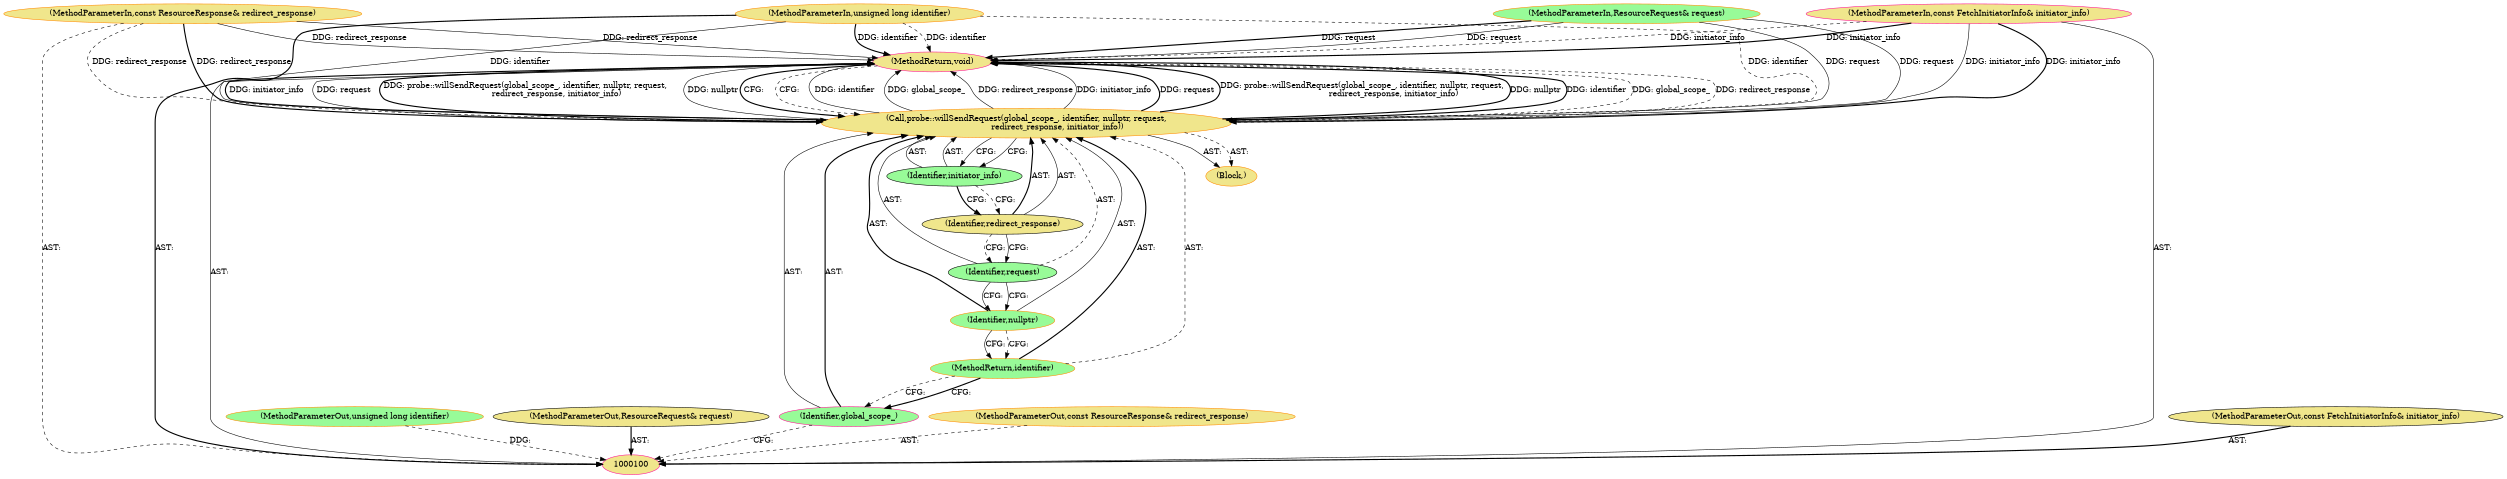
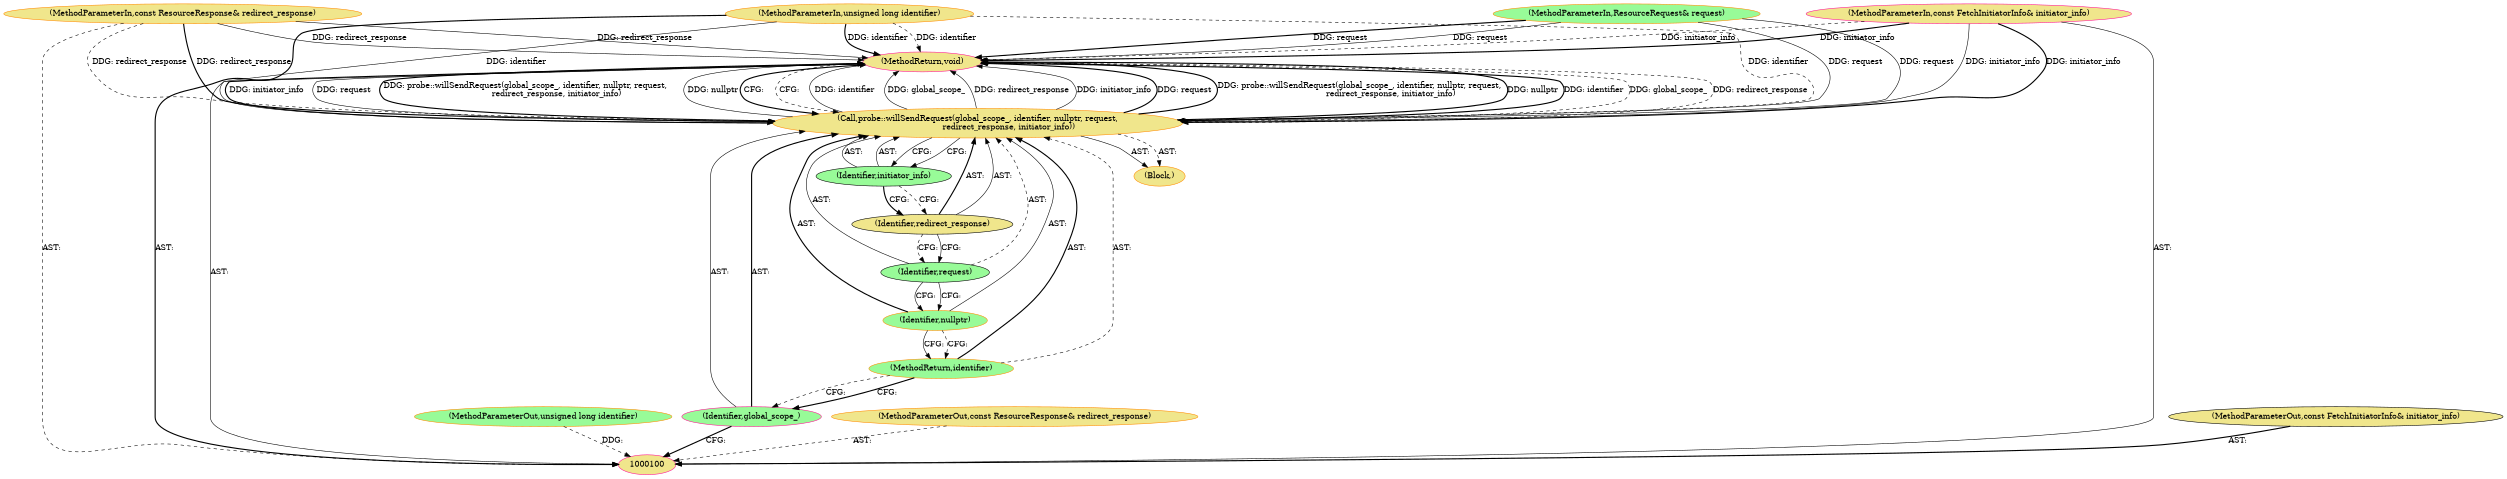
(631, 417) -> none
(736, 441) -> (700, 440)
